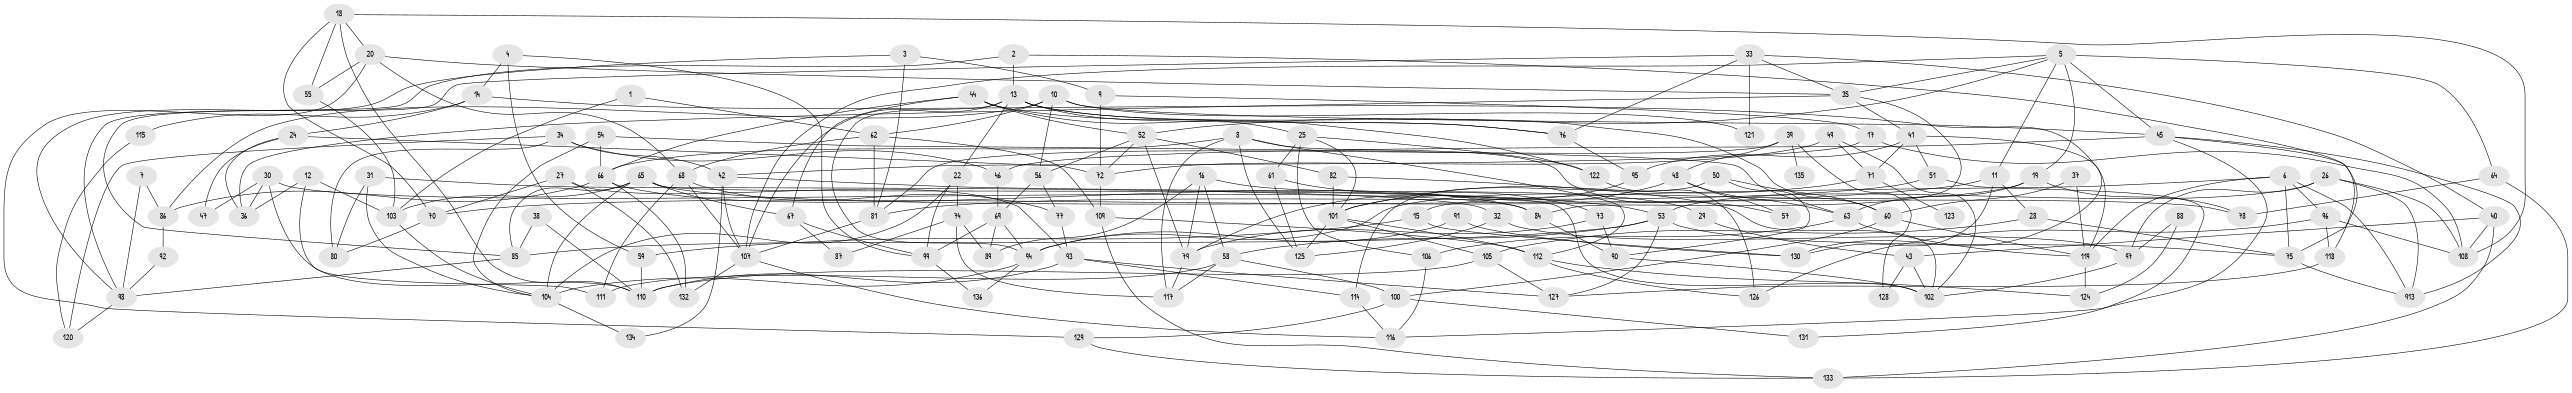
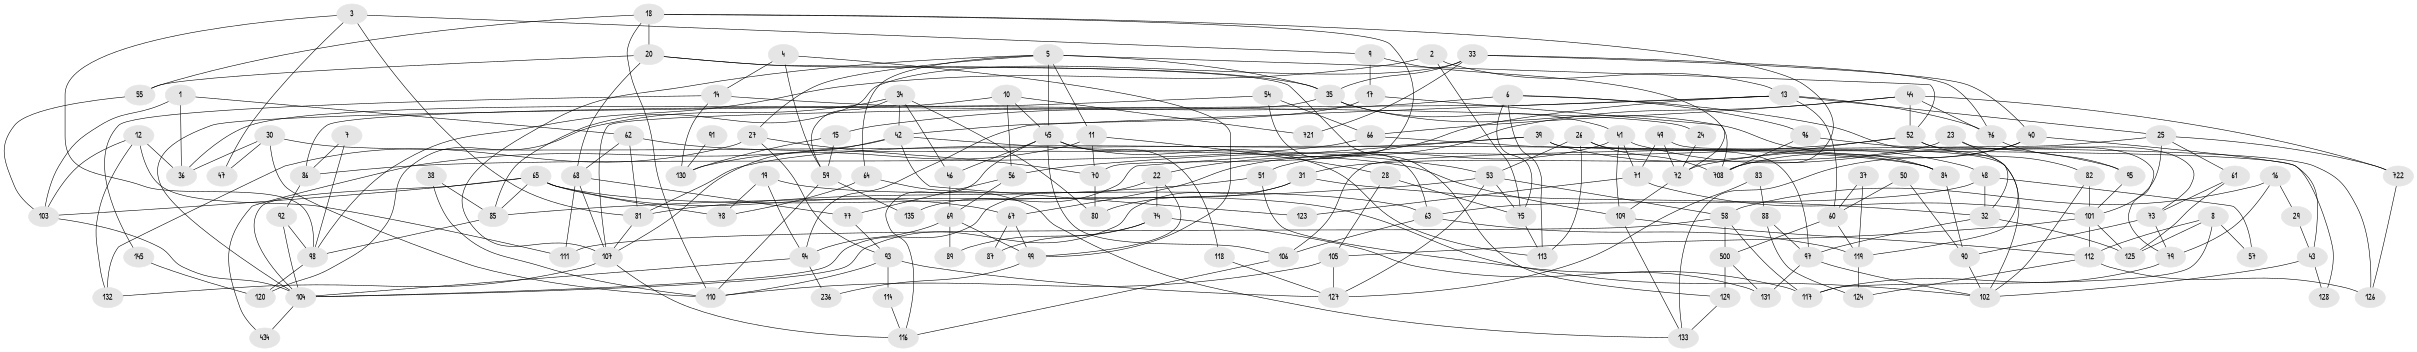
(2074, 121) -> (882, 71)
none -> (819, 122)
(967, 122) -> none
(141, 136) -> (139, 257)
(1749, 136) -> (1308, 136)
none -> (1951, 136)
(2056, 148) -> (1617, 175)
(794, 150) -> none
(228, 162) -> (278, 89)
(230, 165) -> (181, 134)
(1595, 176) -> (2398, 176)
none -> (1759, 176)
(1503, 188) -> none
none -> (868, 196)
none -> (1165, 205)
(1309, 207) -> (1985, 198)
(665, 225) -> (99, 209)
(1202, 233) -> none
(2327, 233) -> none
(1096, 234) -> none
none -> (1127, 242)
none -> (290, 257)
(2463, 257) -> (1718, 176)
none -> (1787, 277)
(978, 298) -> (826, 298)
(1396, 298) -> (1725, 257)
(2410, 298) -> (1542, 257)
(631, 338) -> (265, 338)
